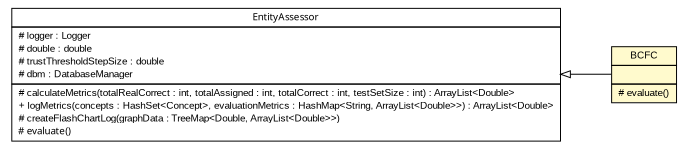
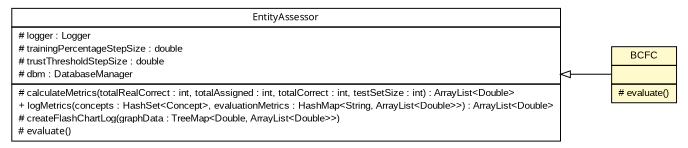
(56, 49) -> (101, 49)
